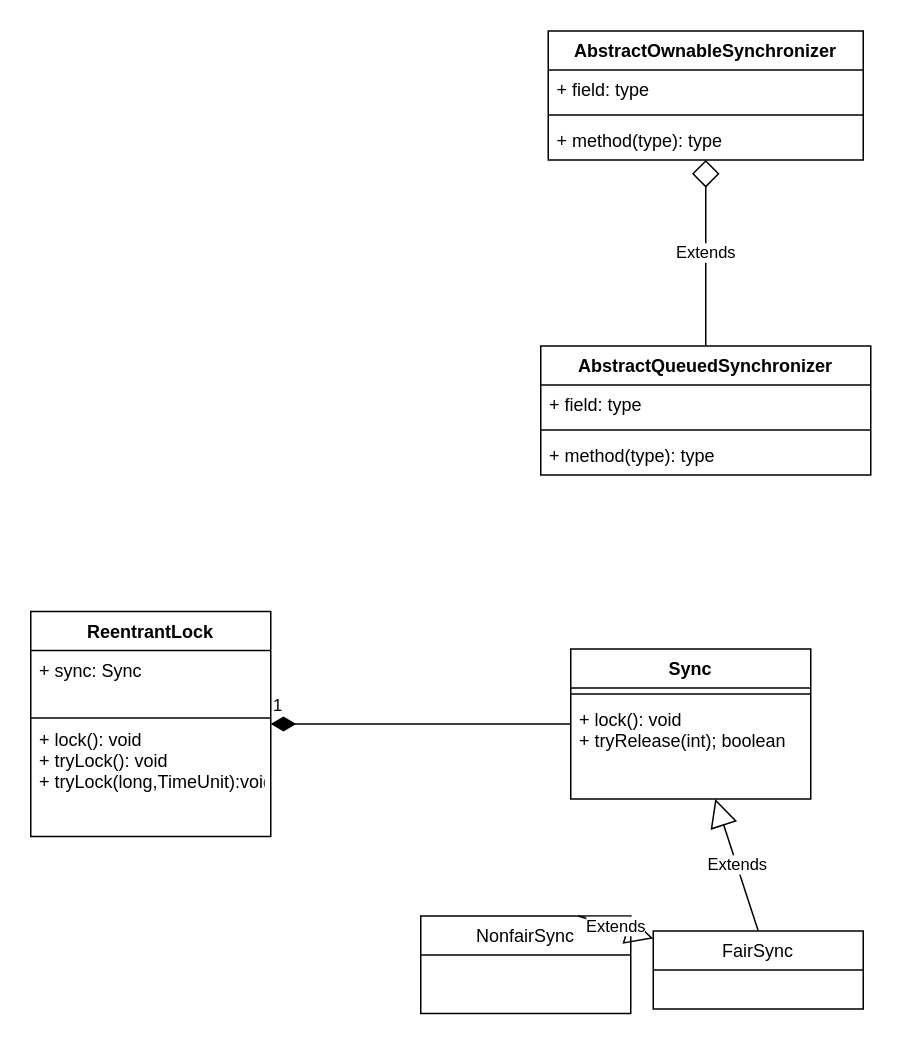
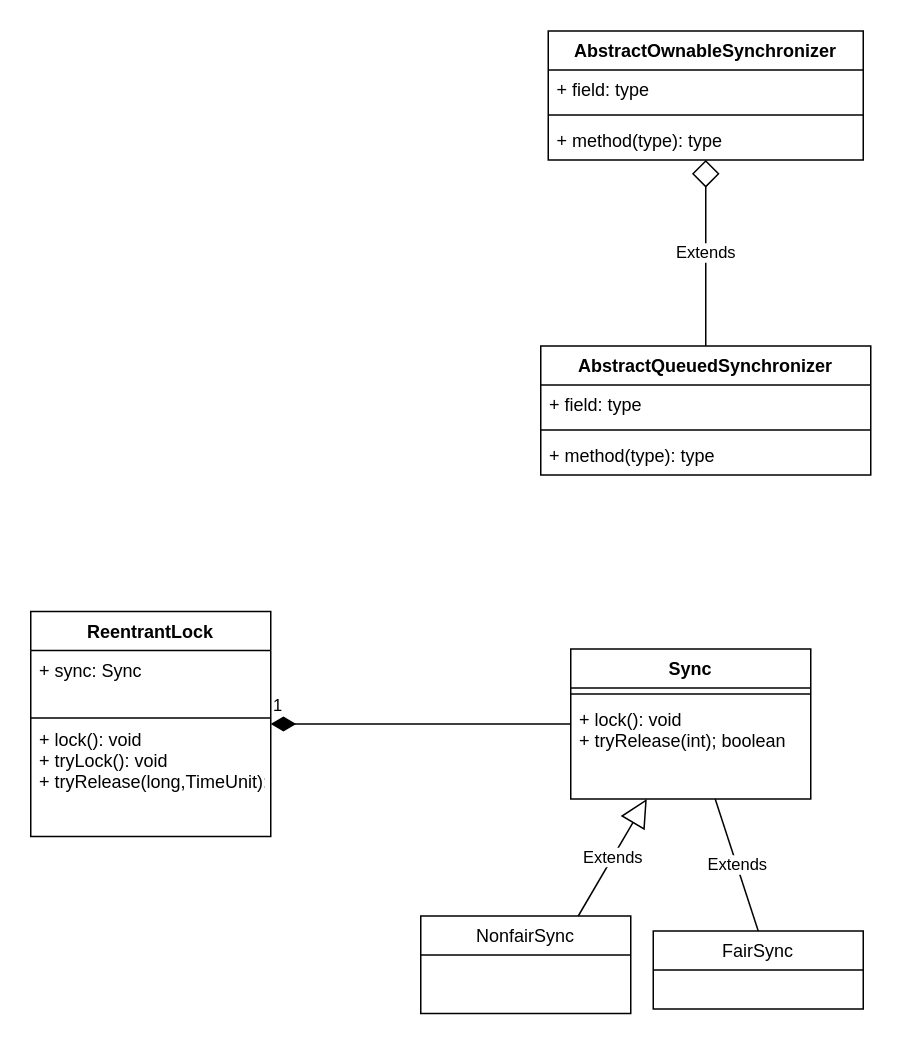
(98, 740) -> (98, 740)
(724, 826) -> (720, 814)
(606, 924) -> (606, 868)
